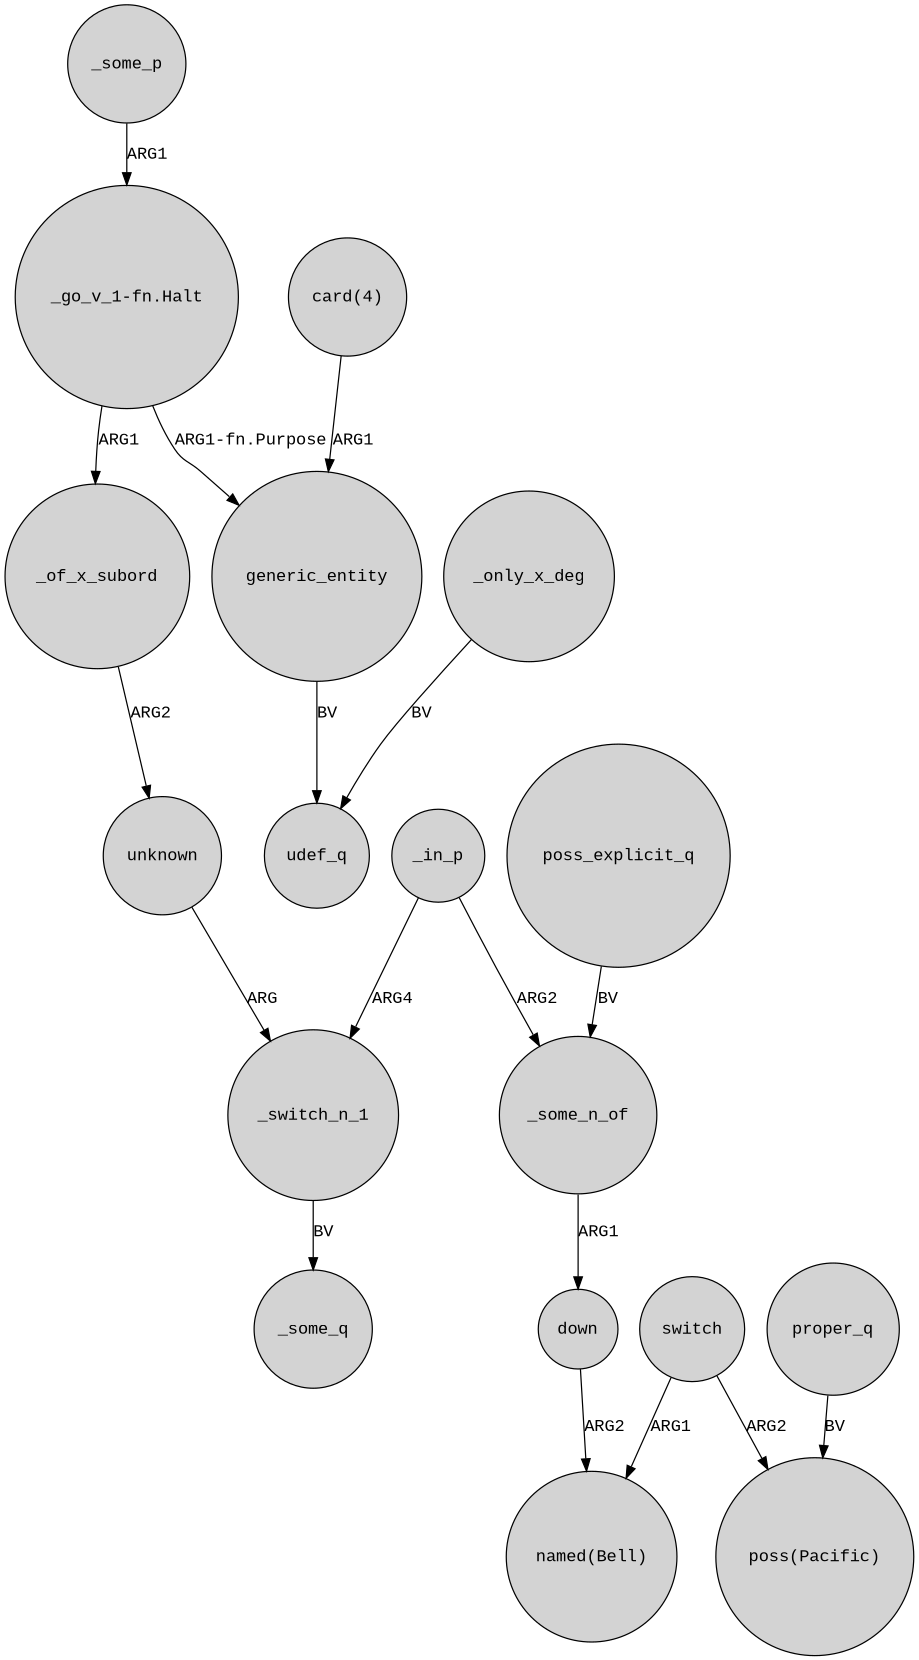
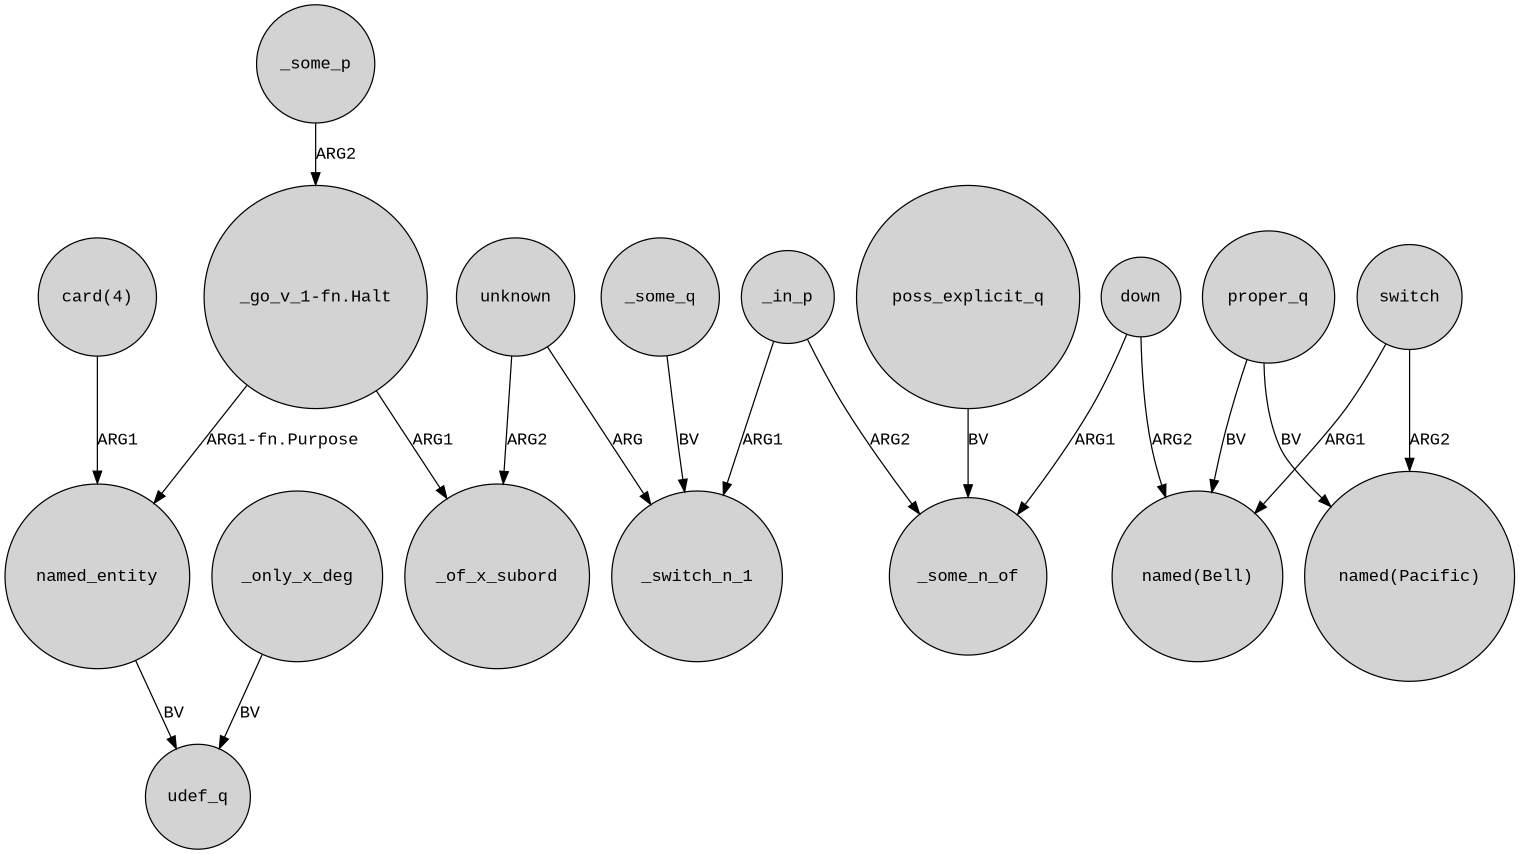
(148, 154) -> (337, 154)
none -> (1229, 419)
(317, 576) -> (97, 576)
(132, 726) -> (508, 414)
(393, 999) -> (763, 440)
(313, 1229) -> (675, 418)
(578, 1236) -> (1082, 423)
(815, 1557) -> (1410, 576)
